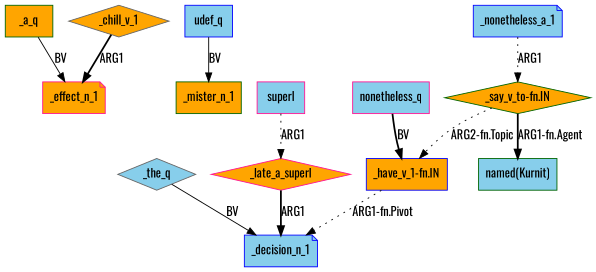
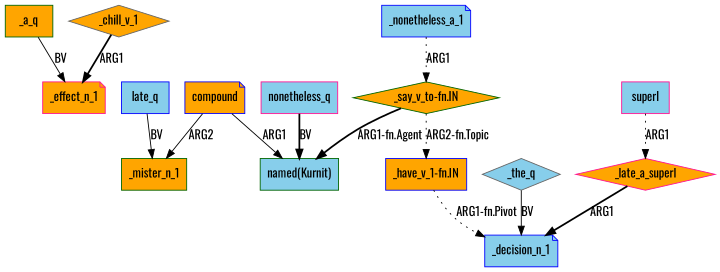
(209, 21) -> (145, 98)
none -> (215, 98)
(395, 132) -> (299, 132)
